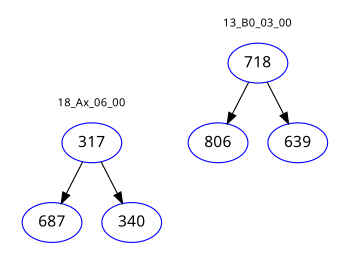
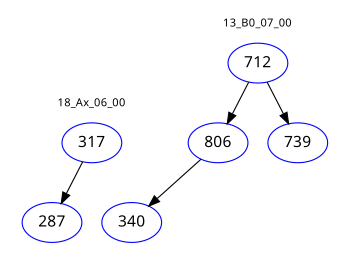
(258, 24) -> (258, 24)
(258, 63) -> (258, 63)
(298, 143) -> (298, 143)
(109, 178) -> (179, 179)
(52, 222) -> (52, 222)
